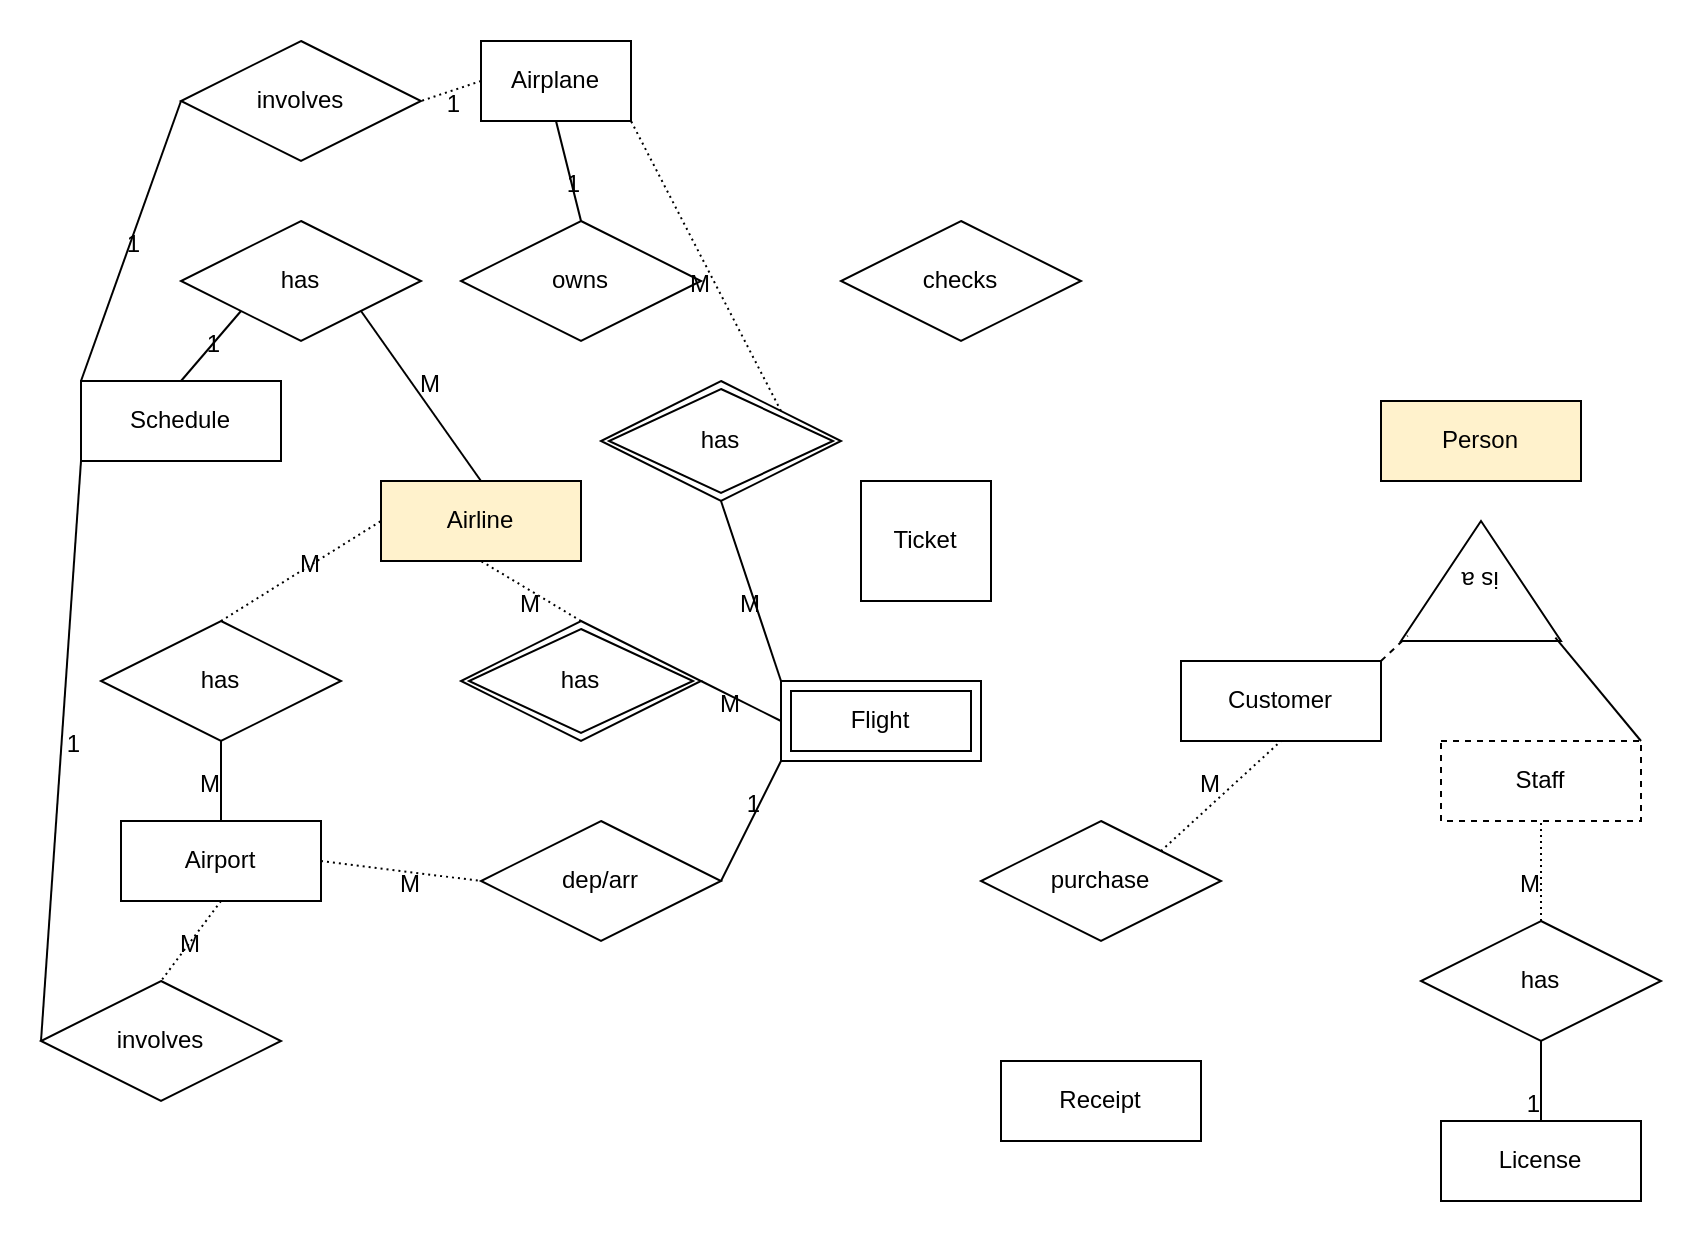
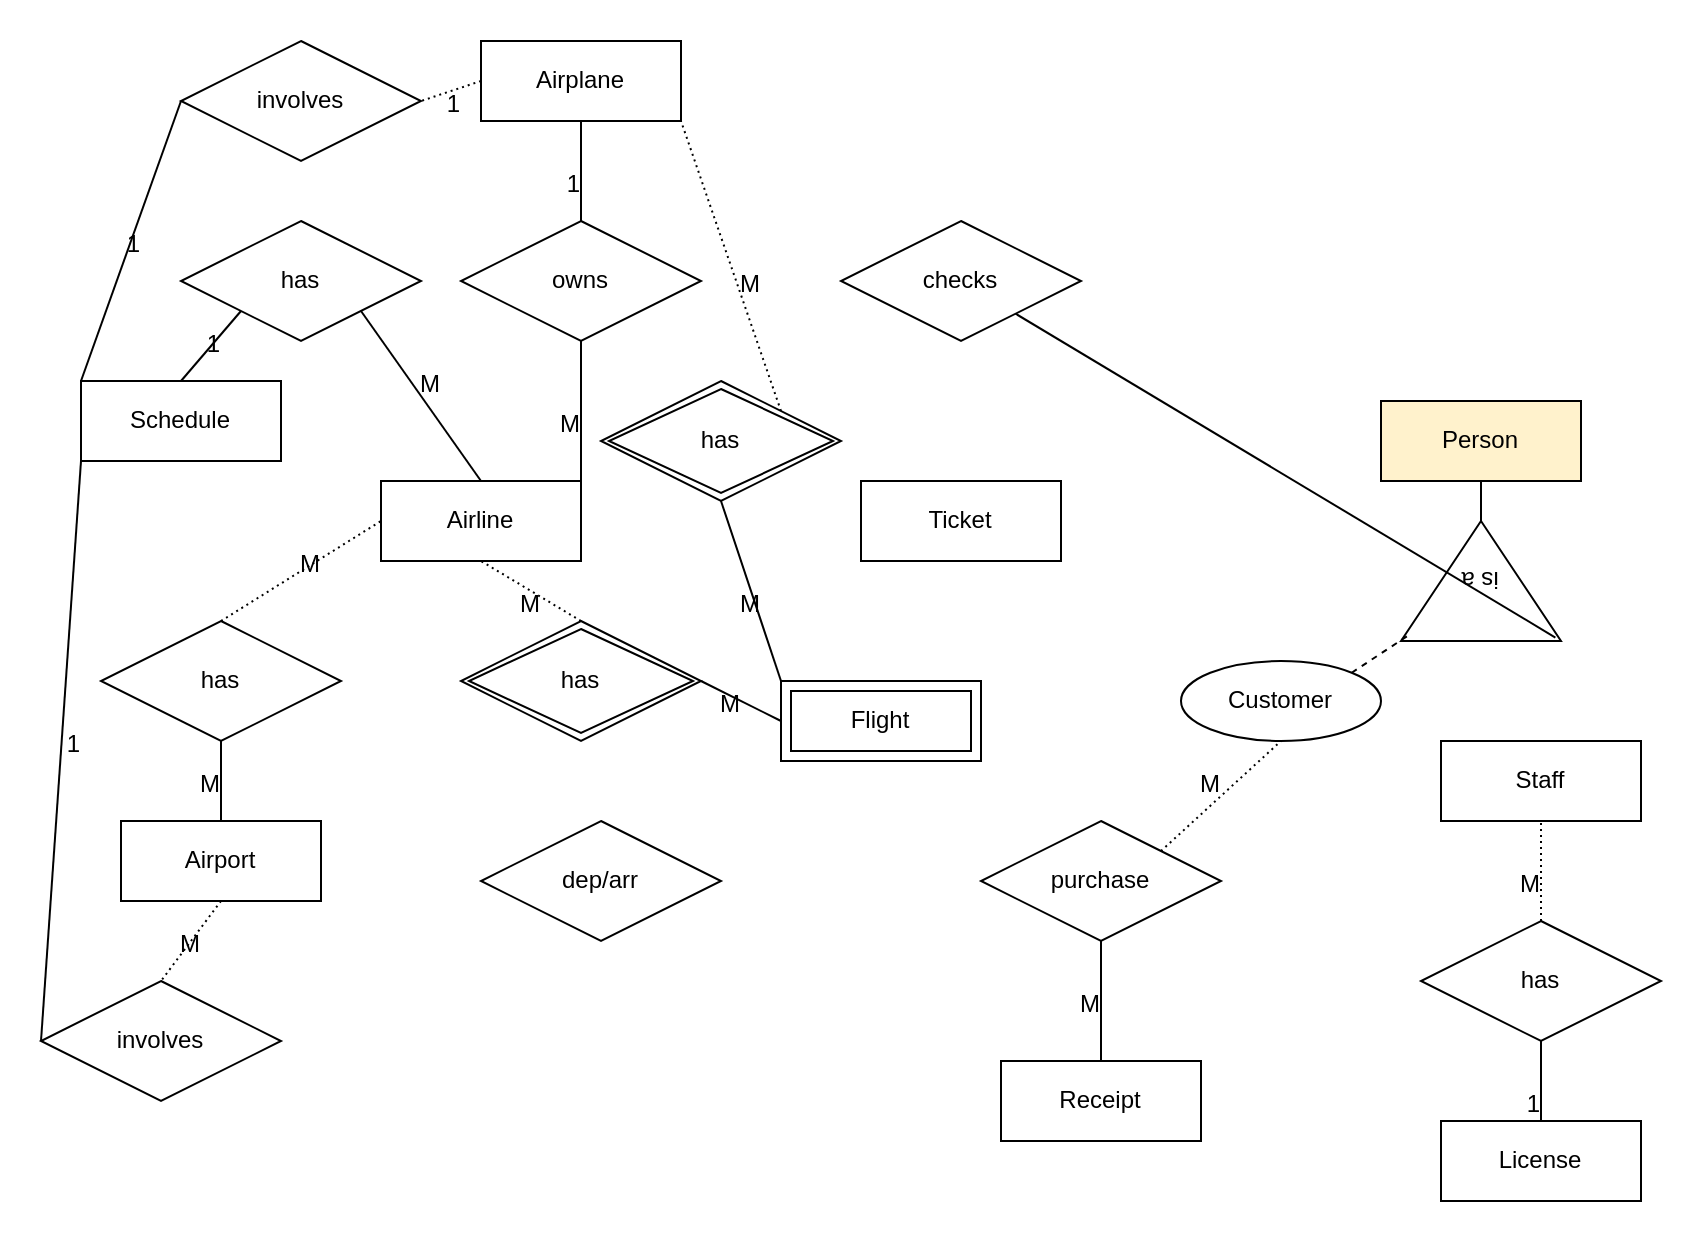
(556, 81) -> (581, 81)
none -> (581, 411)
none -> (1481, 501)
(481, 521) -> (481, 521)
(926, 541) -> (961, 521)
(1598, 689) -> (1286, 476)
(1281, 701) -> (1281, 701)
(1541, 781) -> (1541, 781)
(751, 821) -> none
(400, 871) -> none
none -> (1101, 1001)
